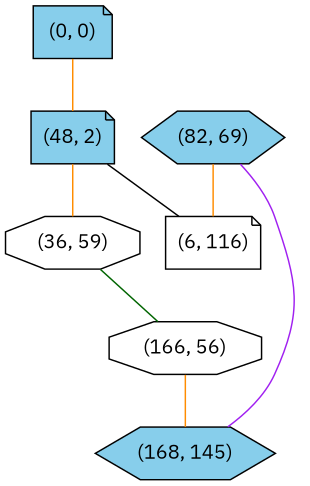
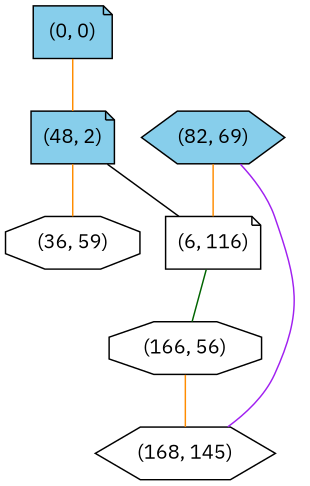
(129, 296) -> (199, 296)
(185, 453) -> (185, 453)
